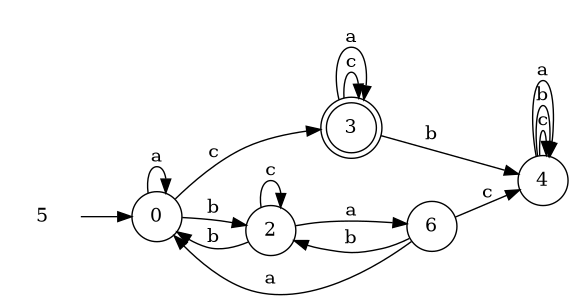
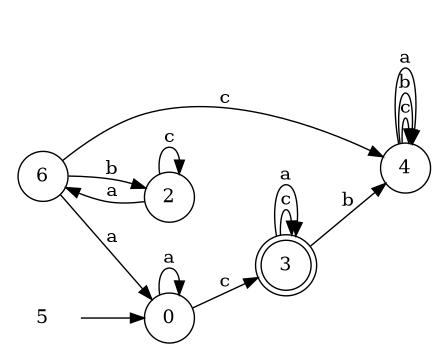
(207, 219) -> none
(218, 249) -> none
